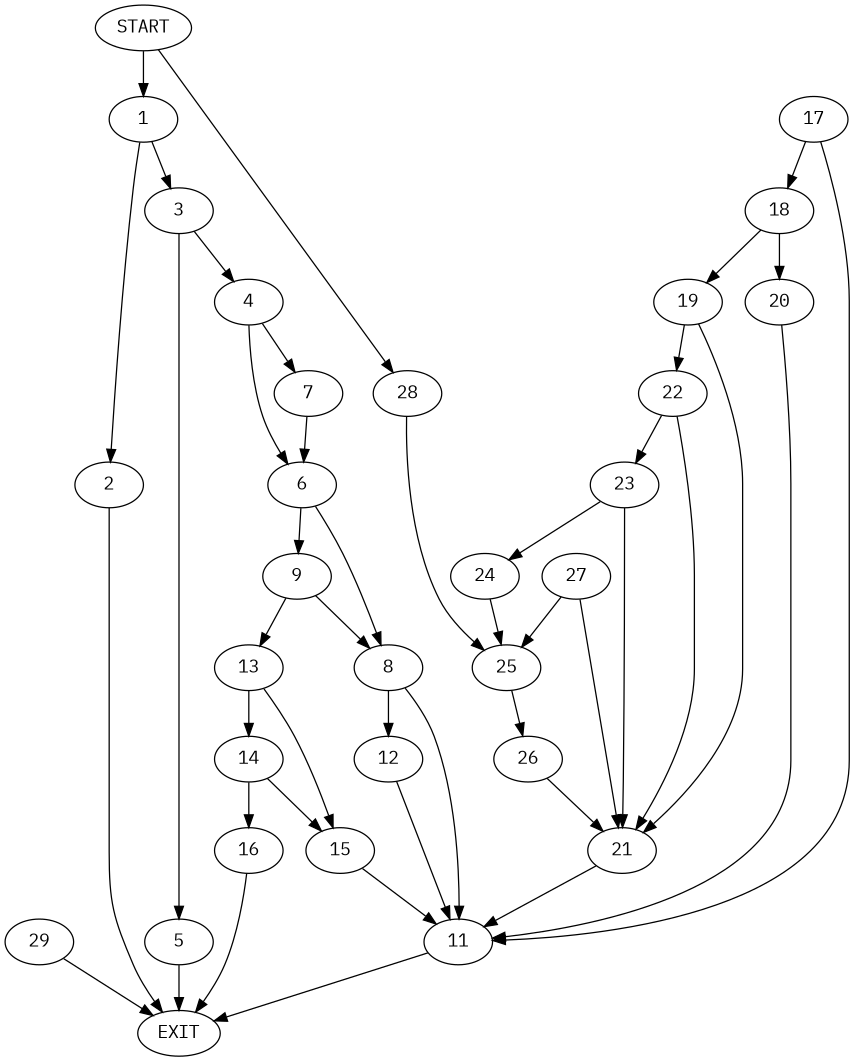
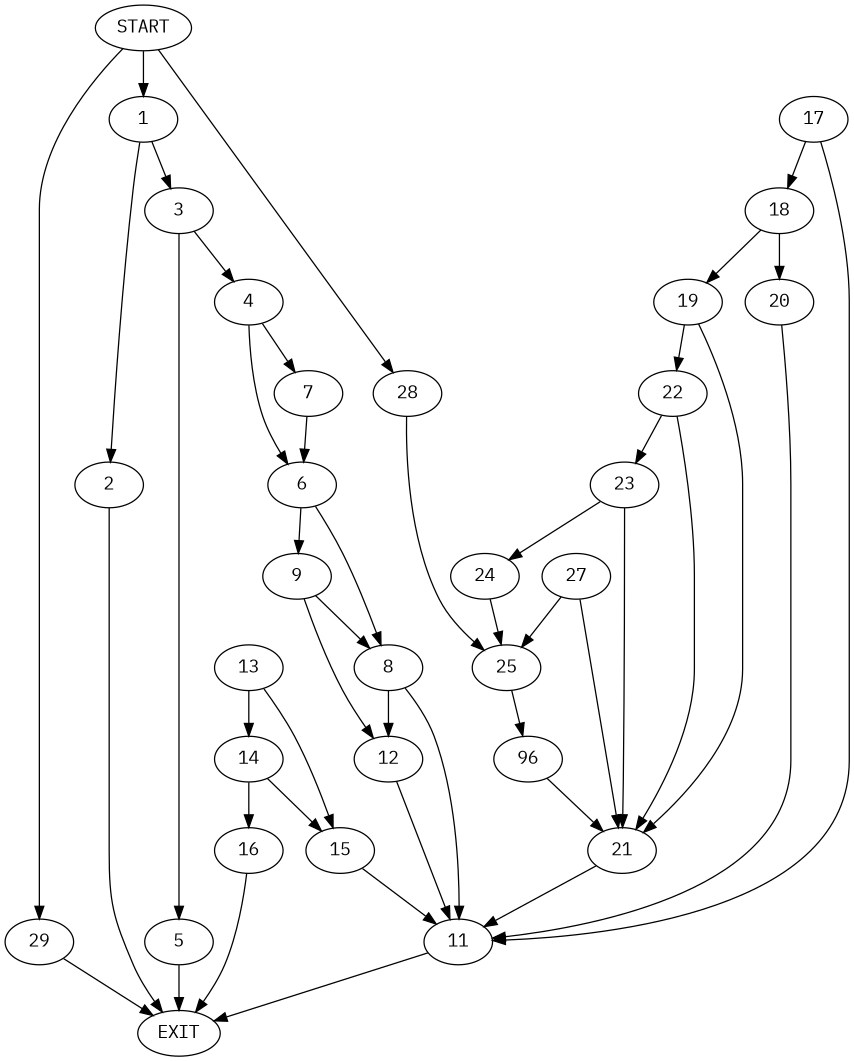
none -> (39, 465)
(276, 616) -> (330, 665)
(528, 759) -> (528, 759)
